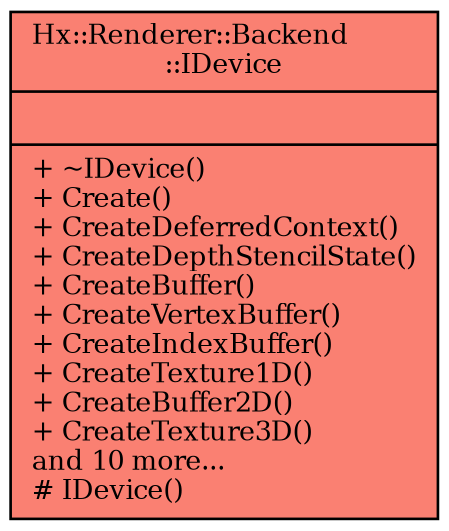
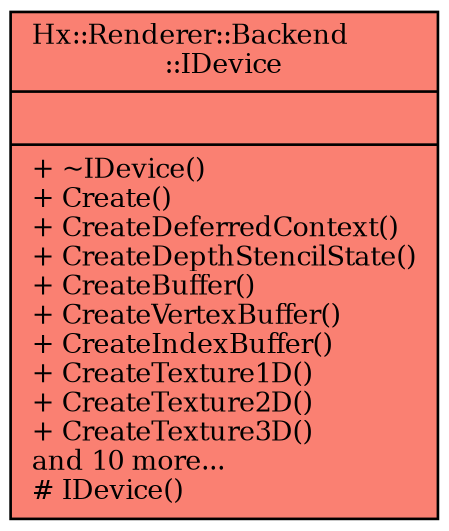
(163, 403) -> (173, 403)
